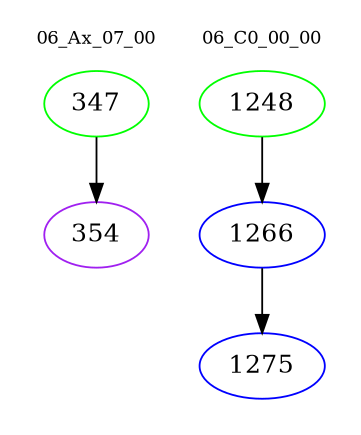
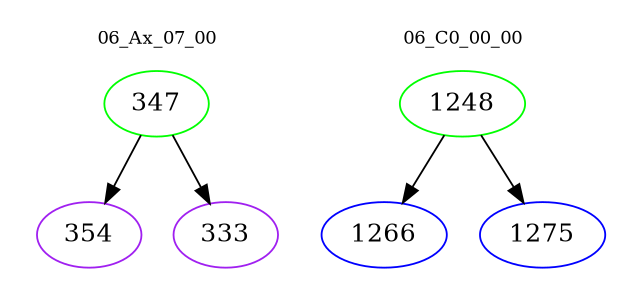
none -> (226, 235)
(262, 292) -> (497, 161)
